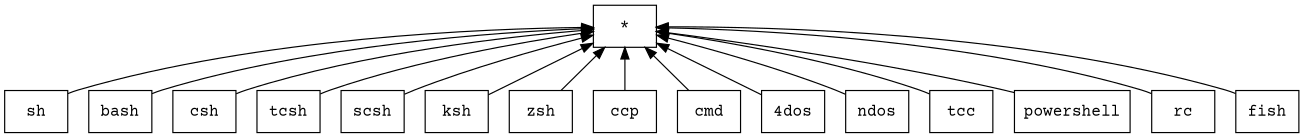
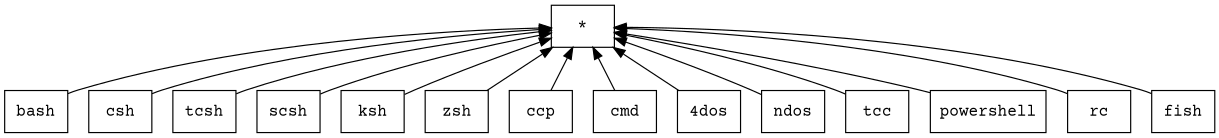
(36, 112) -> none
